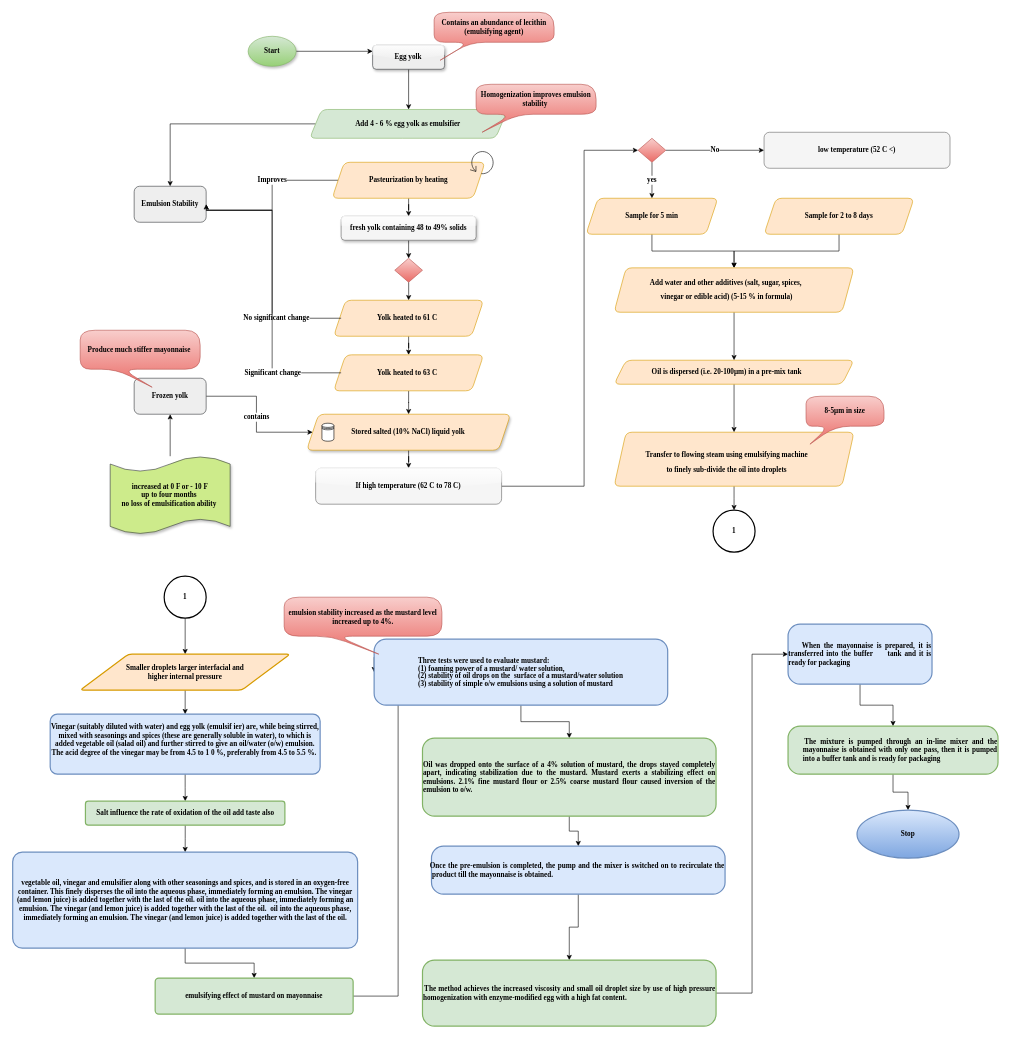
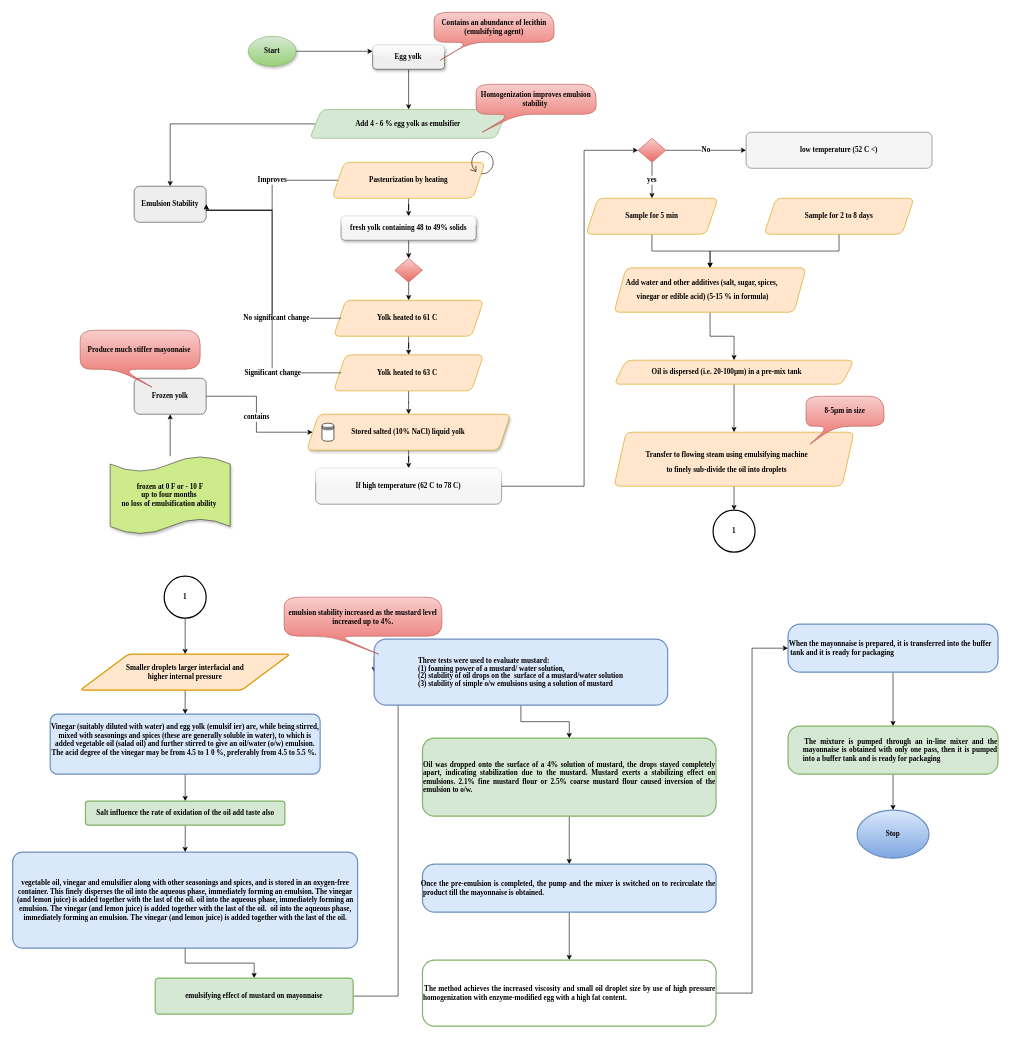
(857, 150) -> (839, 150)
(734, 290) -> (710, 290)
(170, 495) -> (170, 495)
(860, 654) -> (893, 648)
(908, 834) -> (893, 834)
(578, 870) -> (569, 888)
(569, 993) -> (569, 993)
